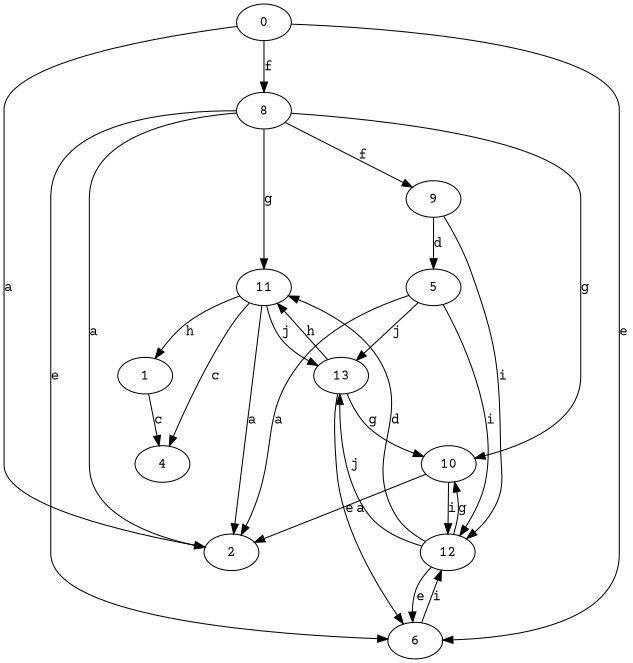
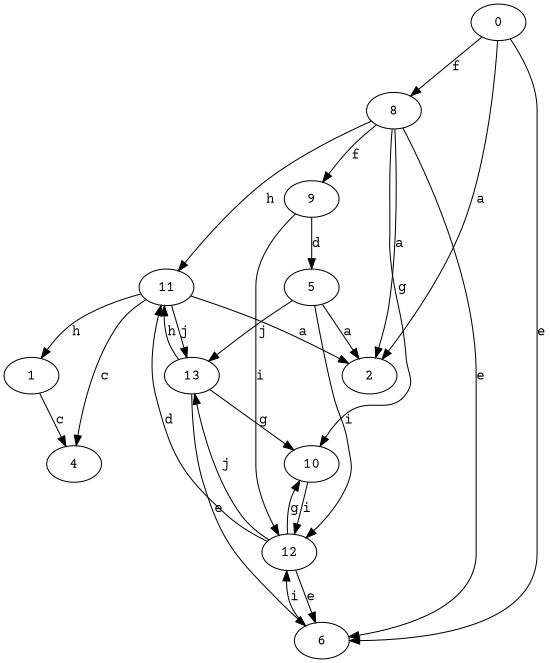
(269, 199) -> (271, 199)
(353, 503) -> none
